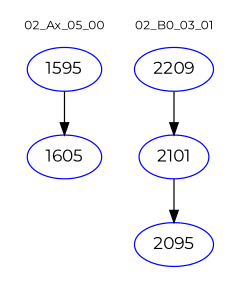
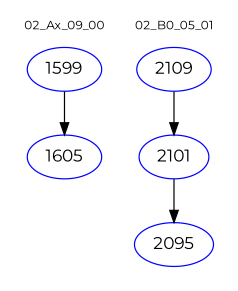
(65, 26) -> (65, 26)
(175, 26) -> (175, 26)
(64, 69) -> (64, 69)
(174, 69) -> (174, 69)
